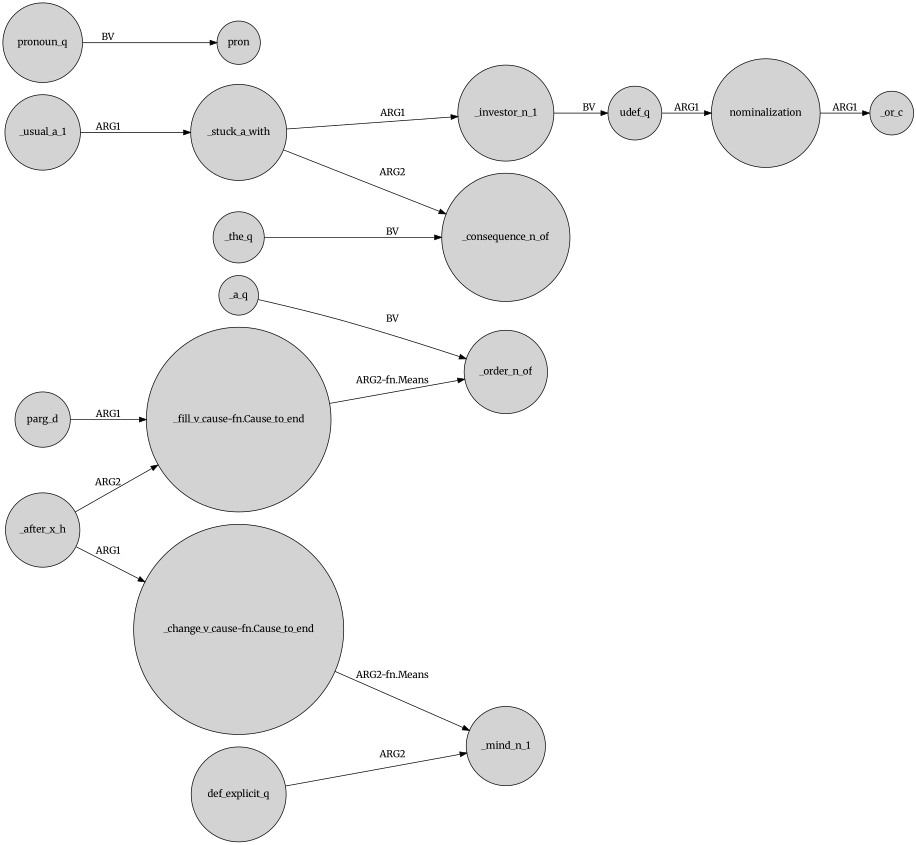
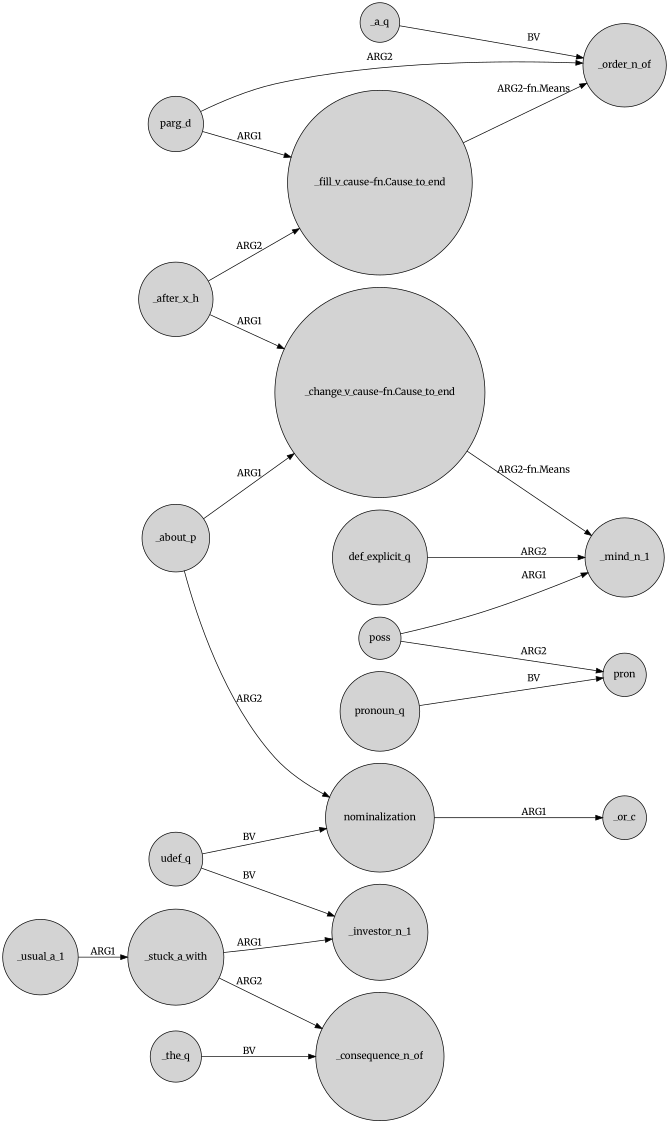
none -> (385, 68)
(687, 108) -> (249, 837)
(577, 113) -> (265, 891)
none -> (176, 538)
none -> (380, 638)
